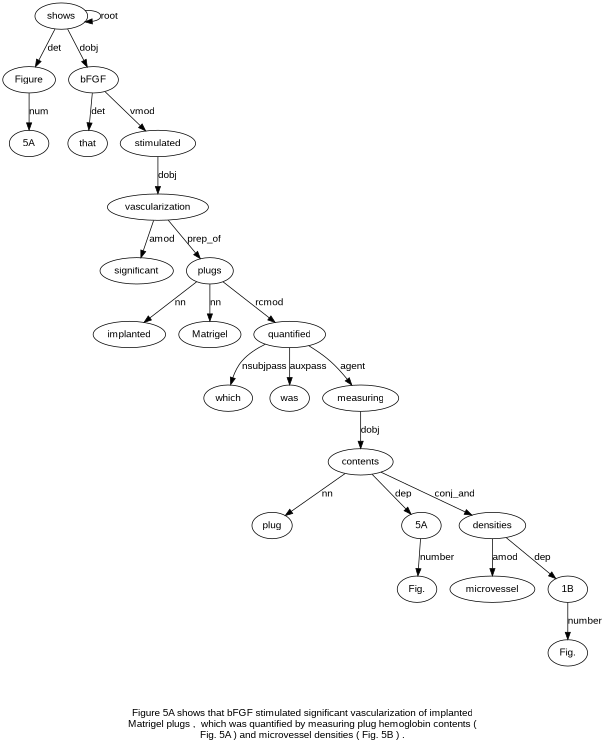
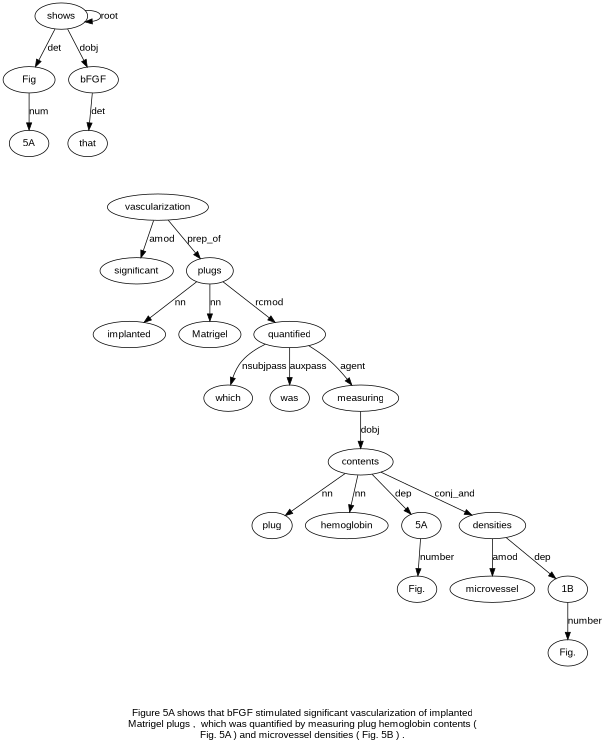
(29, 80) -> (29, 80)
(158, 143) -> none
none -> (347, 526)
